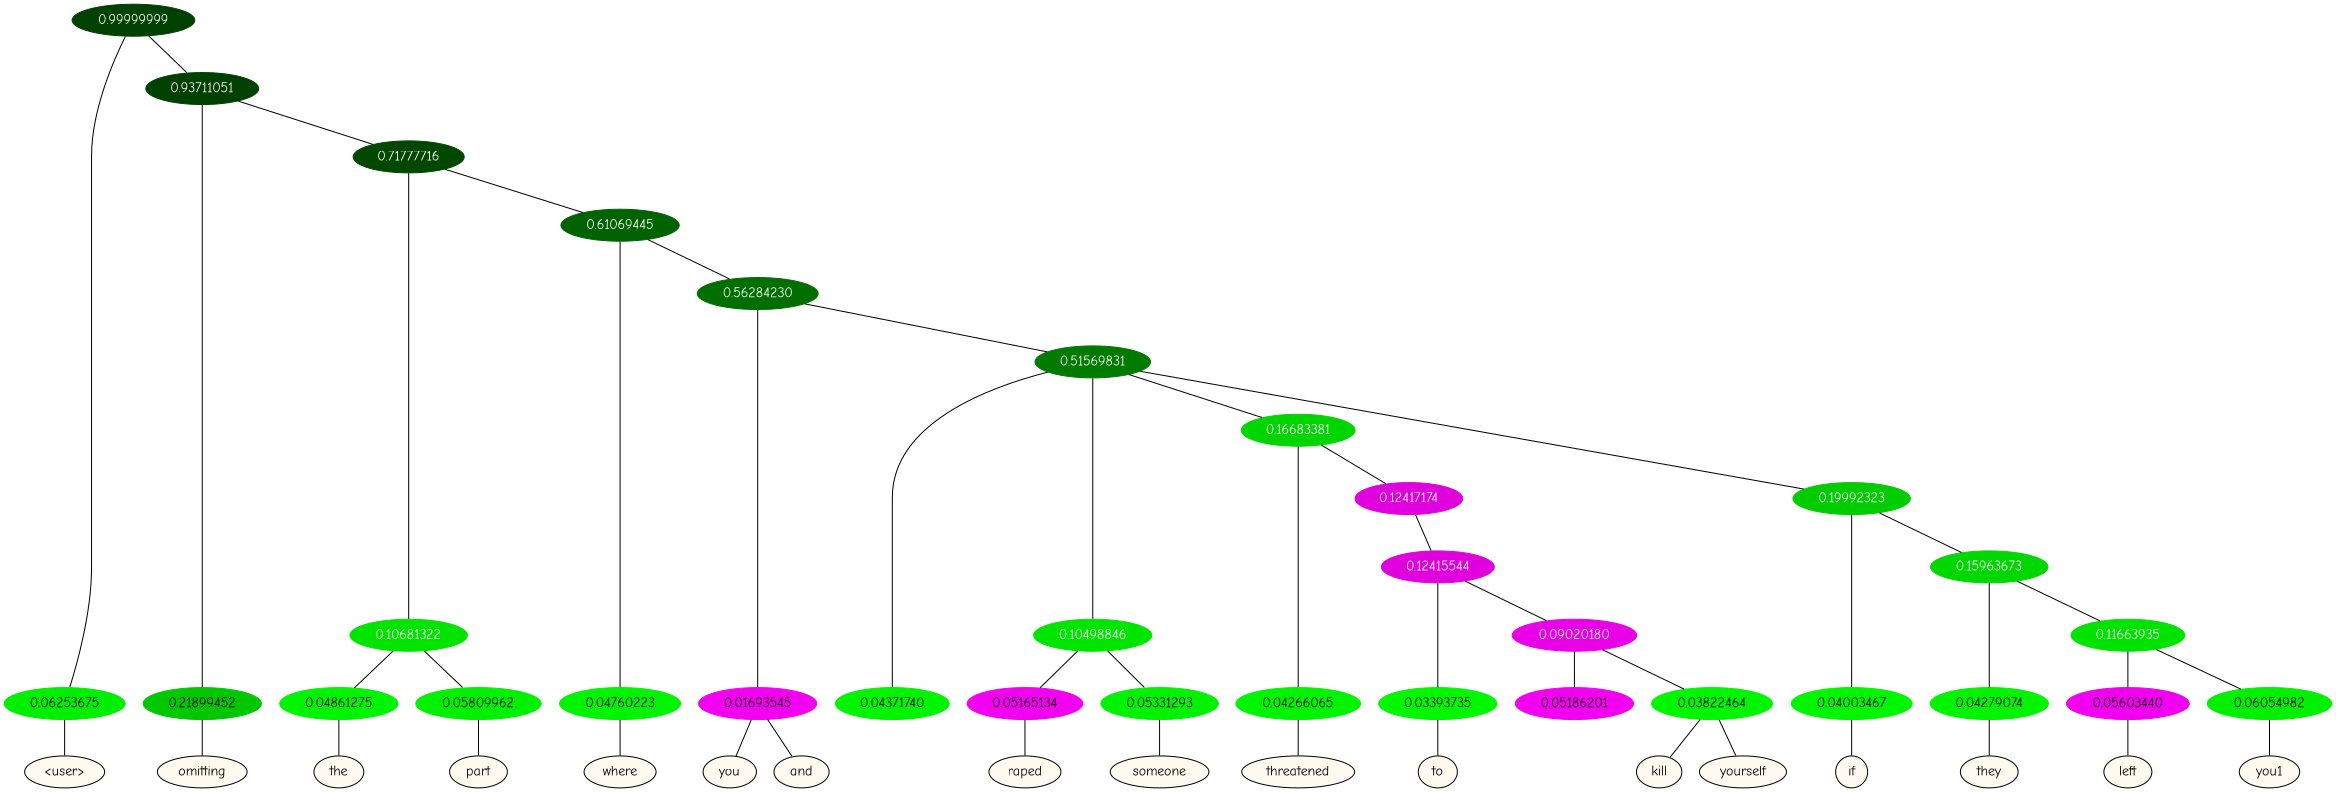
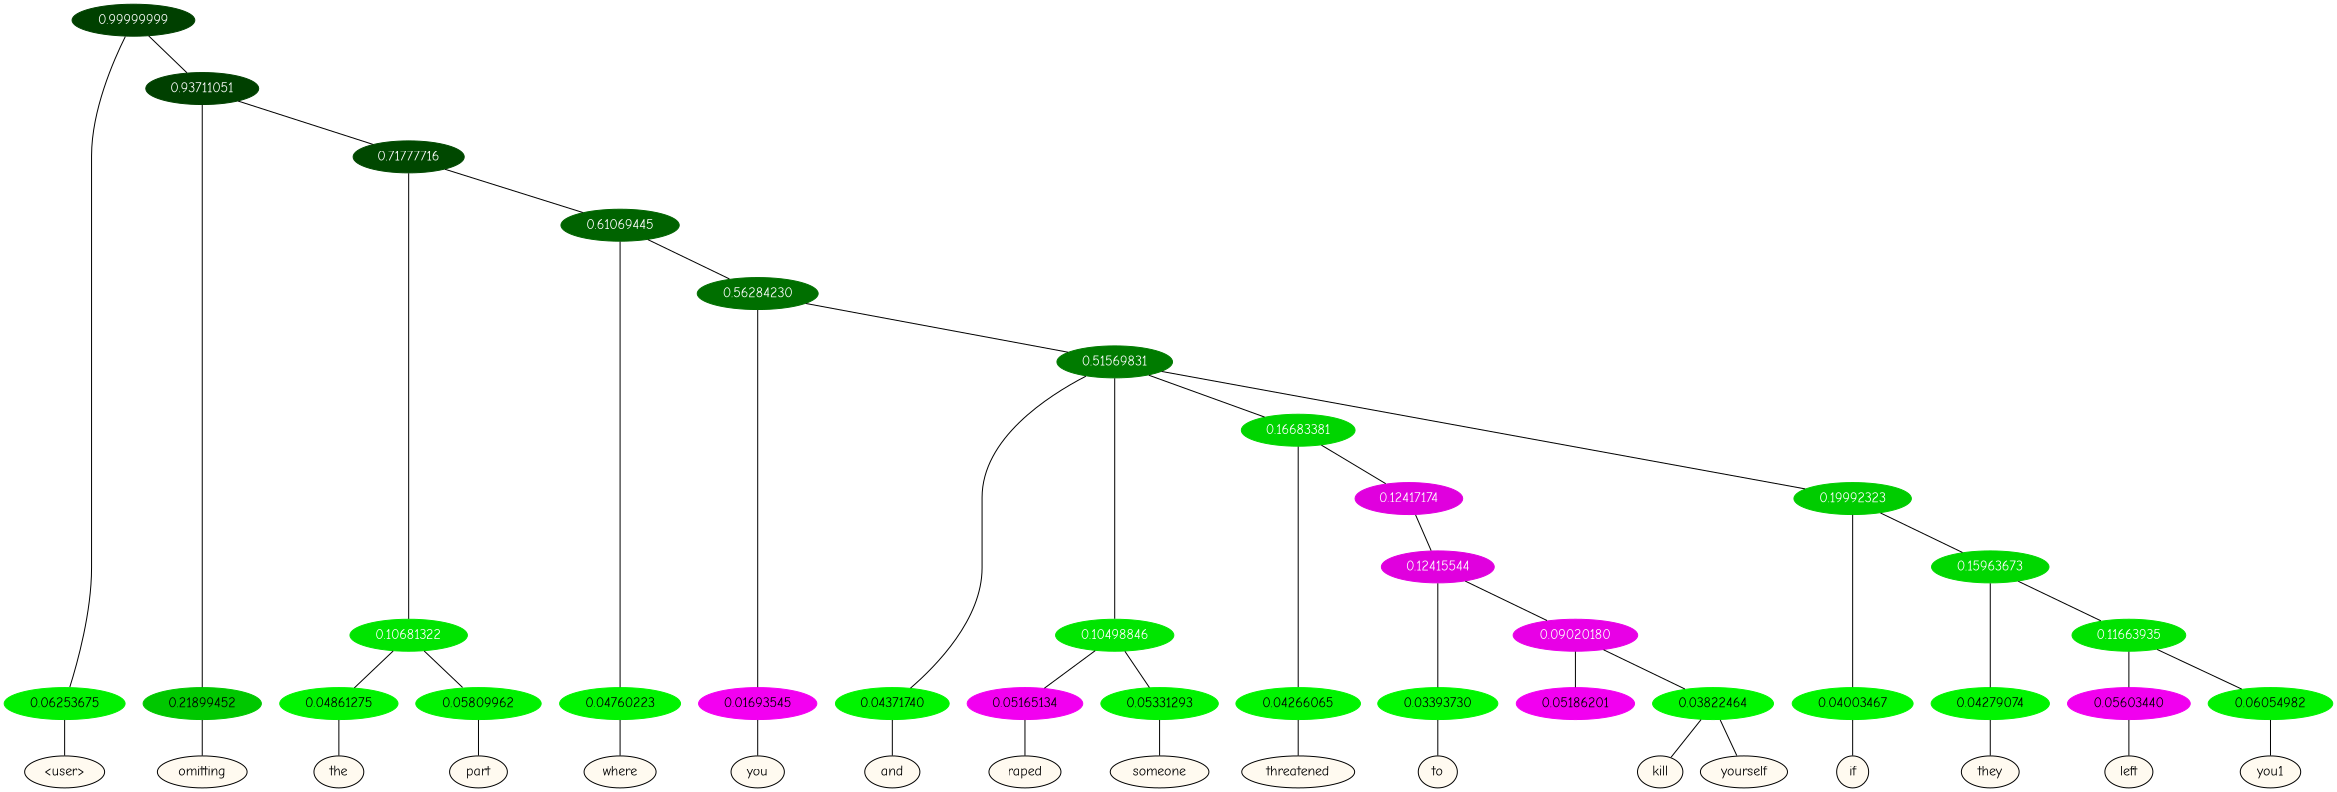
(1438, 704) -> (1438, 704)
(780, 738) -> (892, 738)
